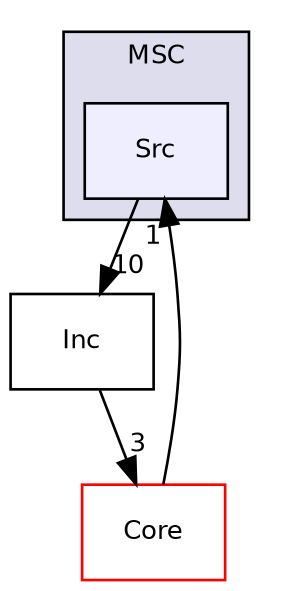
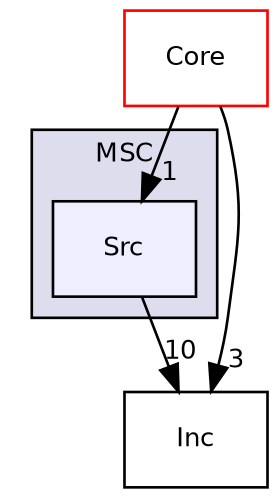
(113, 425) -> (238, 235)
